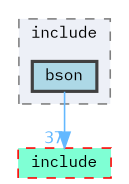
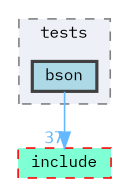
(65, 34) -> (65, 34)
